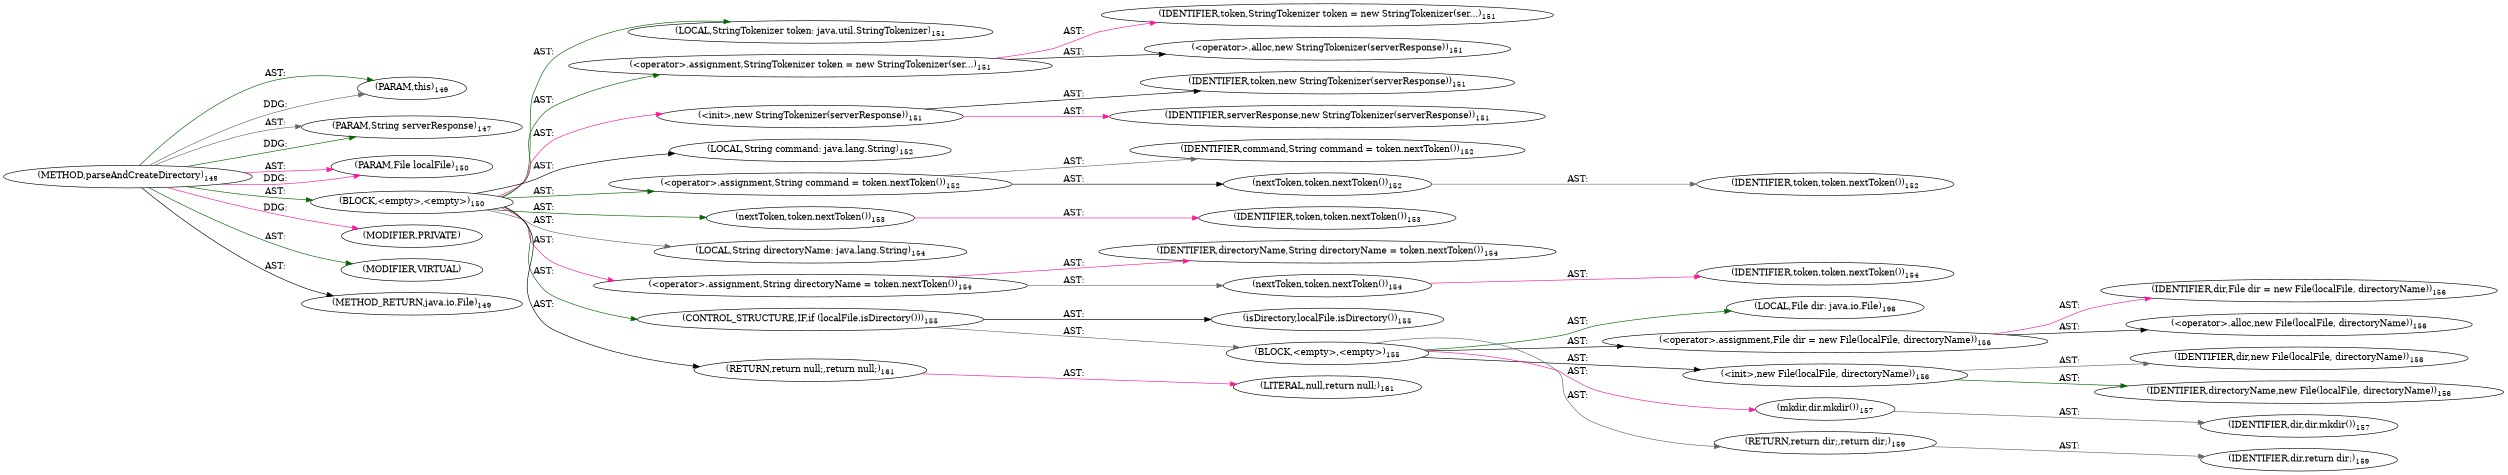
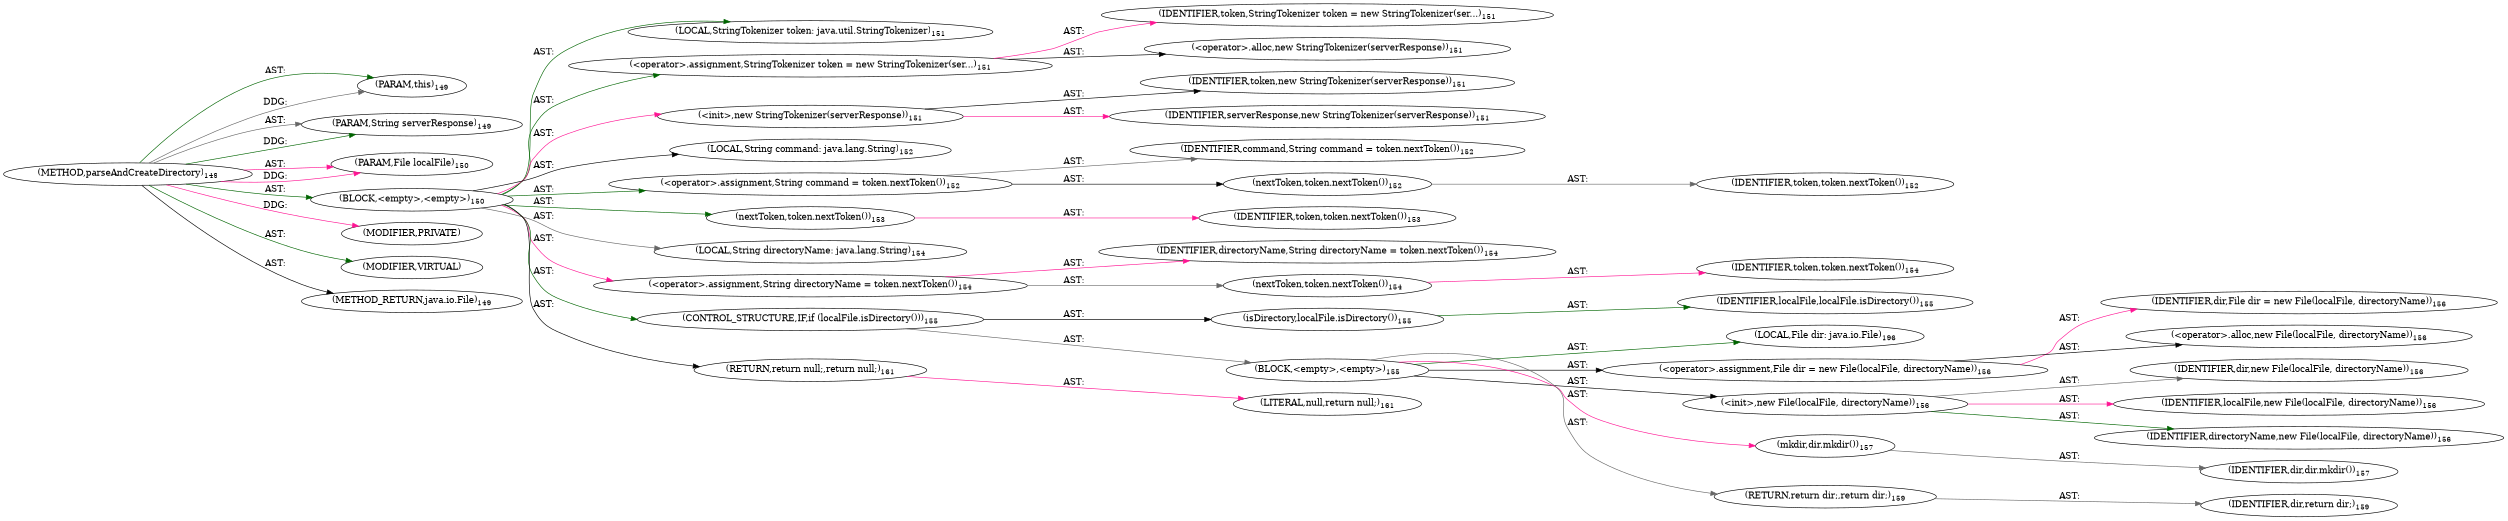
(485, 126) -> (485, 124)
none -> (1825, 303)
none -> (2299, 404)
